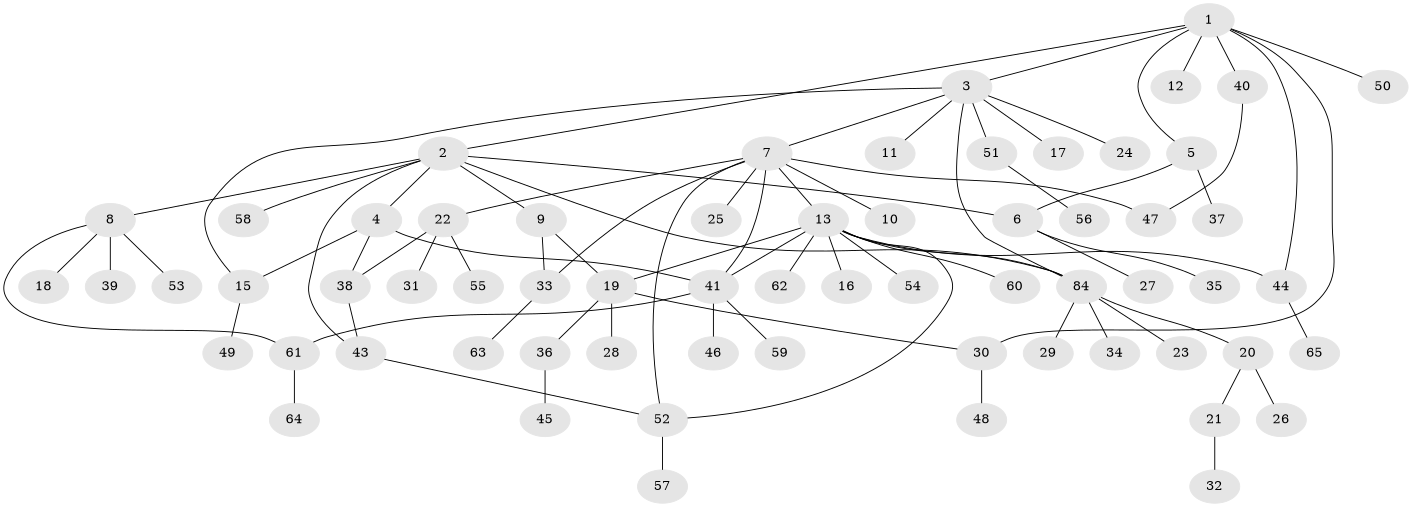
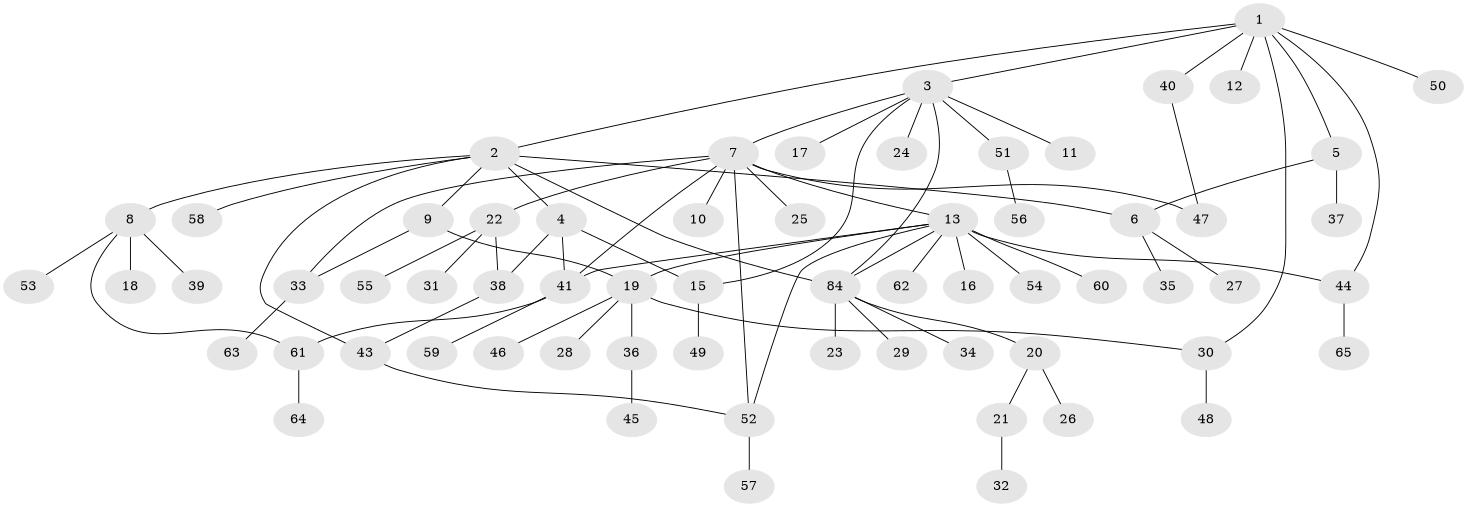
(713, 320) -> (565, 320)
